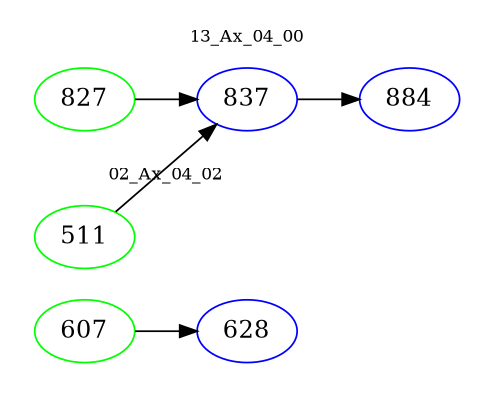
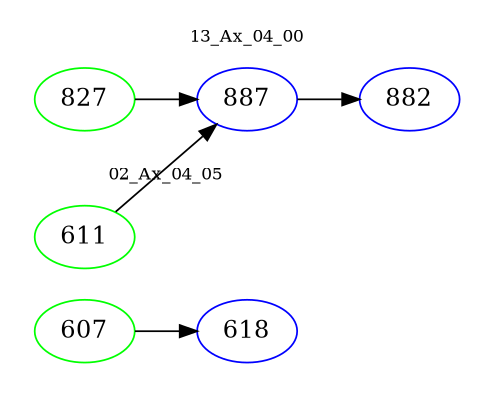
(247, 99) -> (247, 99)
(410, 99) -> (410, 99)
(166, 175) -> (166, 175)
(85, 237) -> (85, 237)
(247, 331) -> (247, 331)
